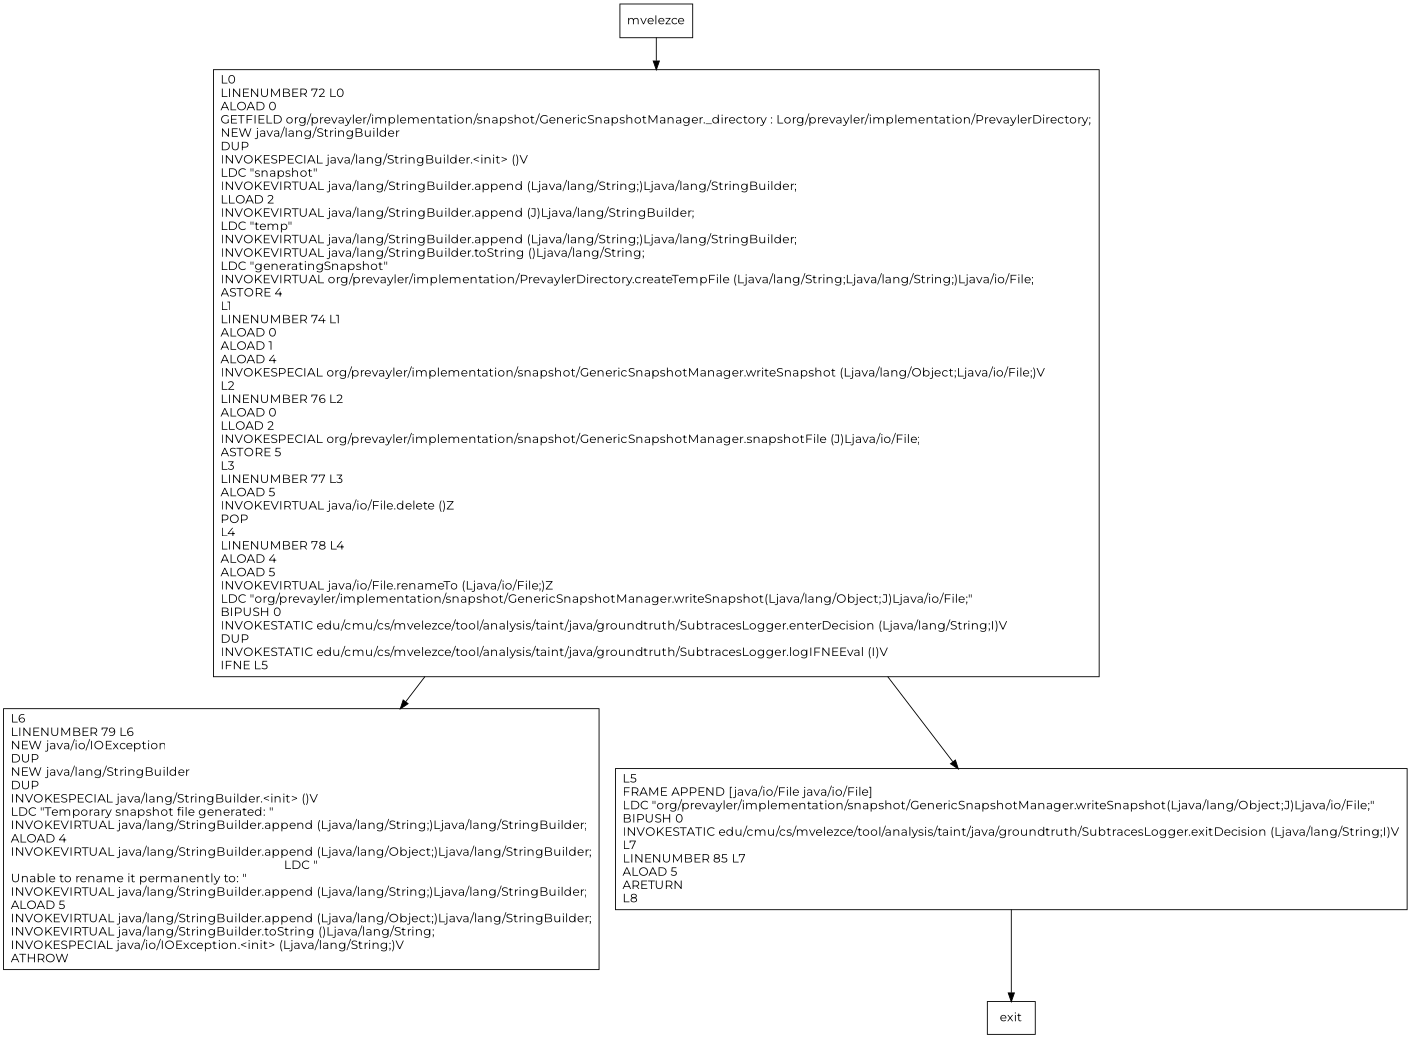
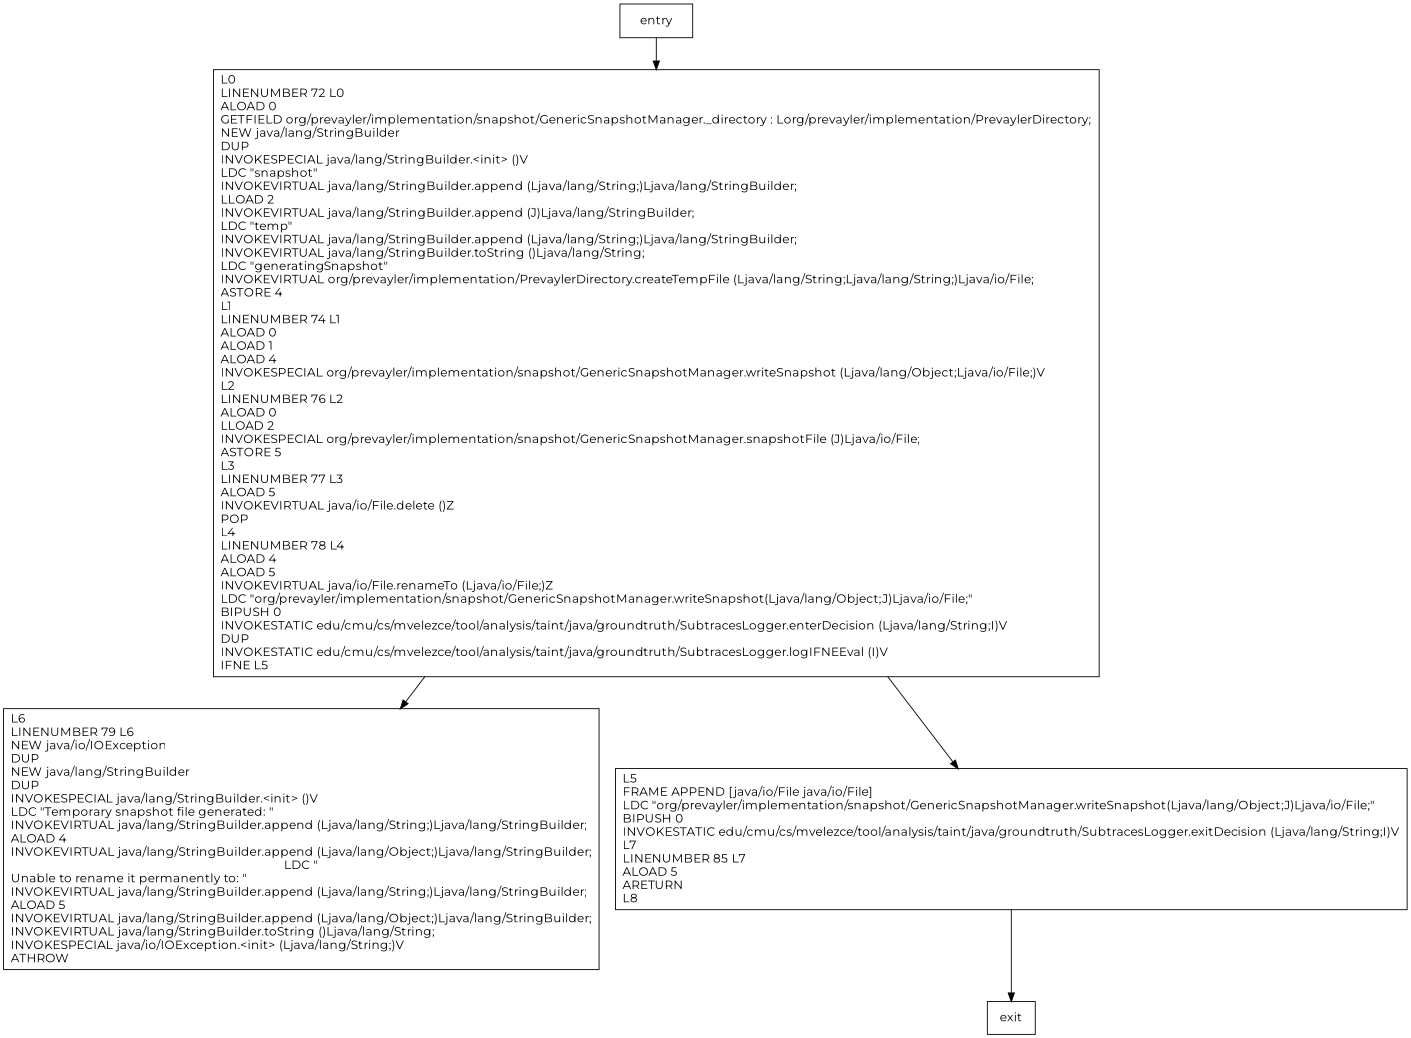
(656, 21) -> (656, 21)
